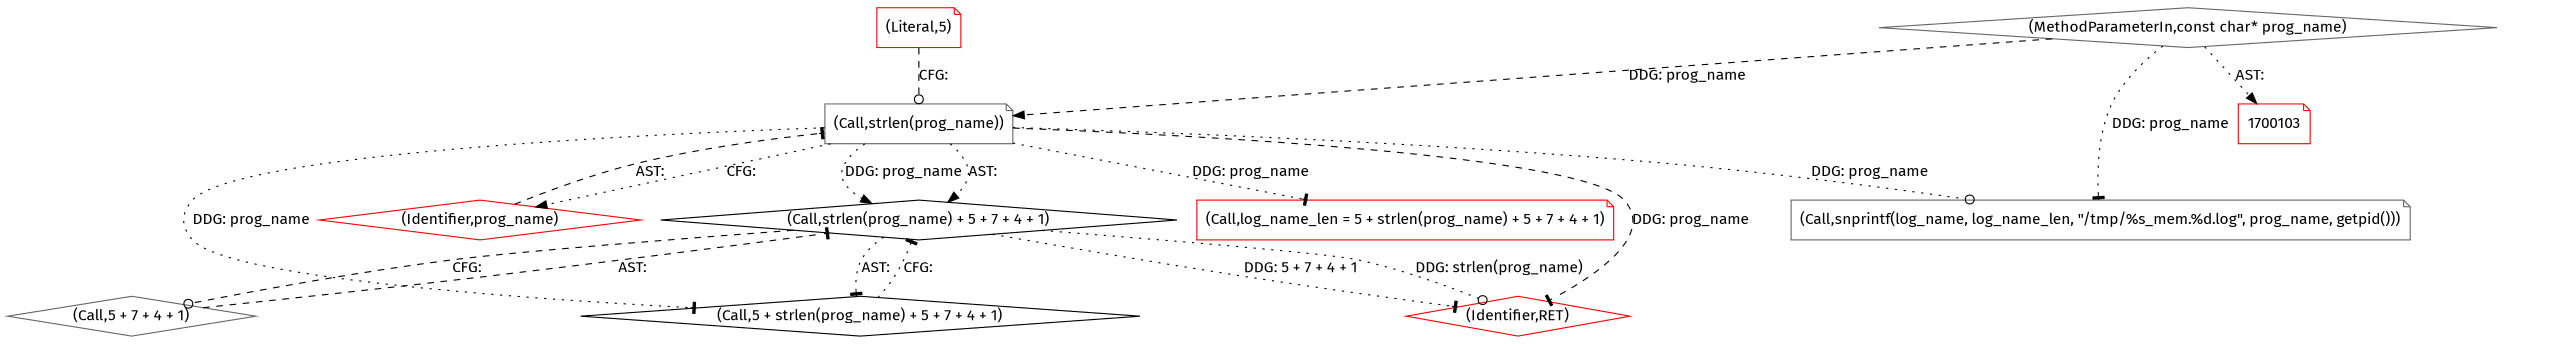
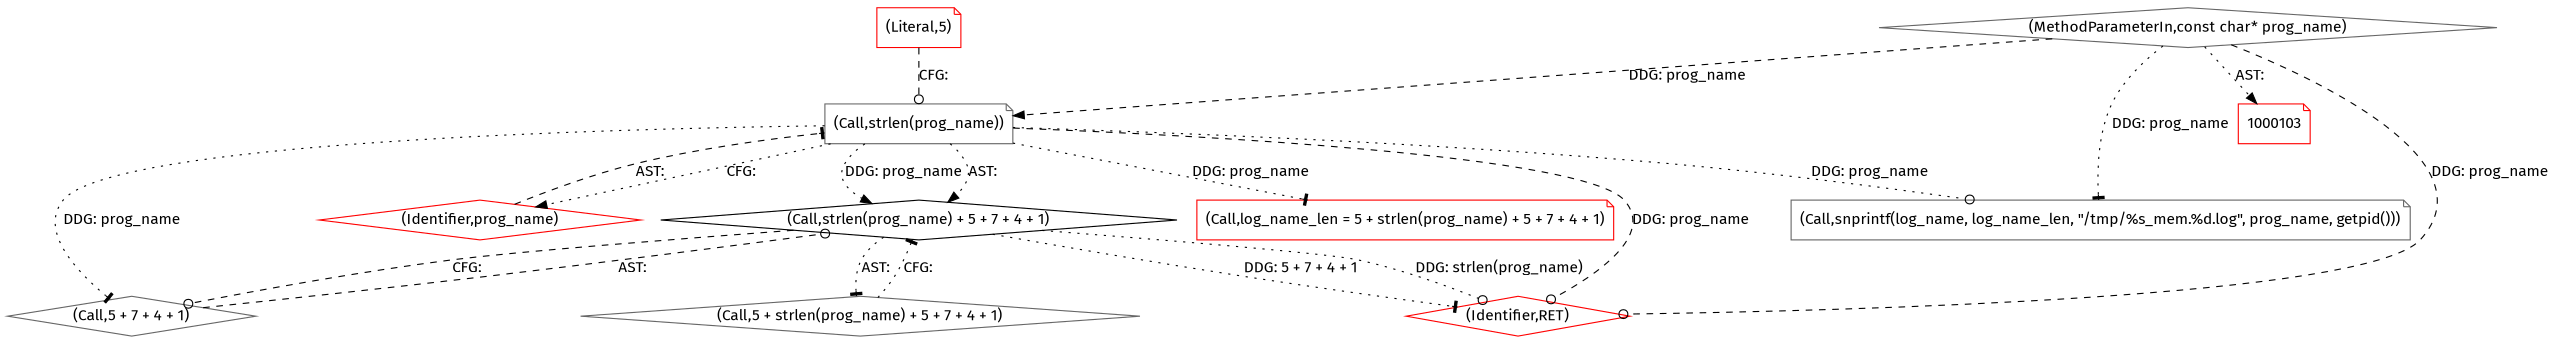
(2274, 124) -> (2274, 124)
(1389, 152) -> (1389, 152)
(233, 182) -> (382, 142)
(512, 273) -> (512, 273)
none -> (2183, 290)
(860, 316) -> (860, 316)
